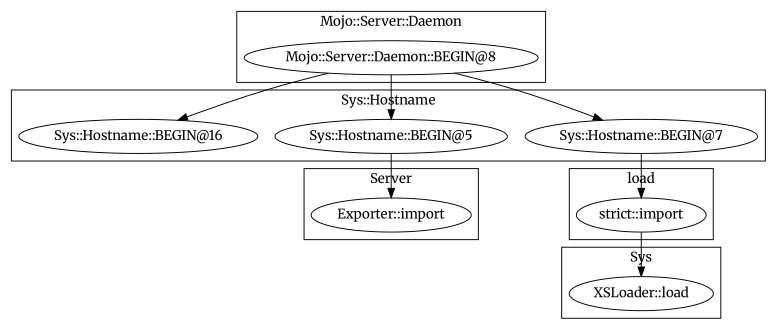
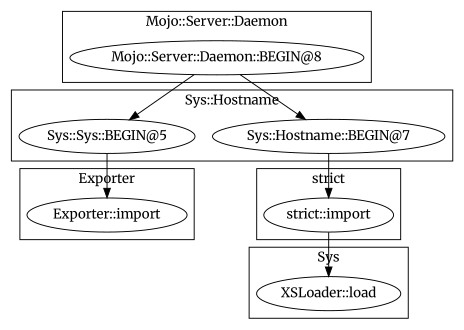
(138, 136) -> none
(391, 136) -> (107, 136)
(391, 179) -> (107, 179)
(641, 179) -> (329, 179)
